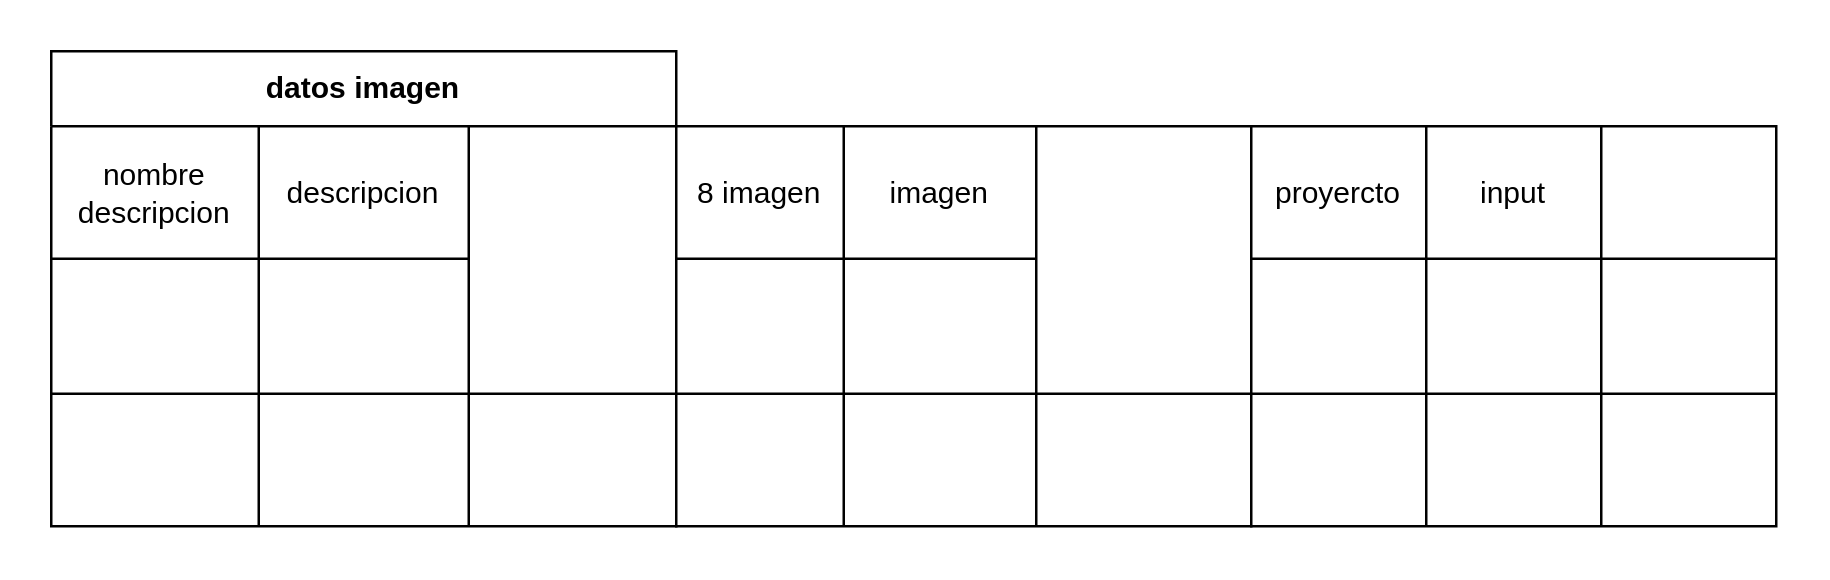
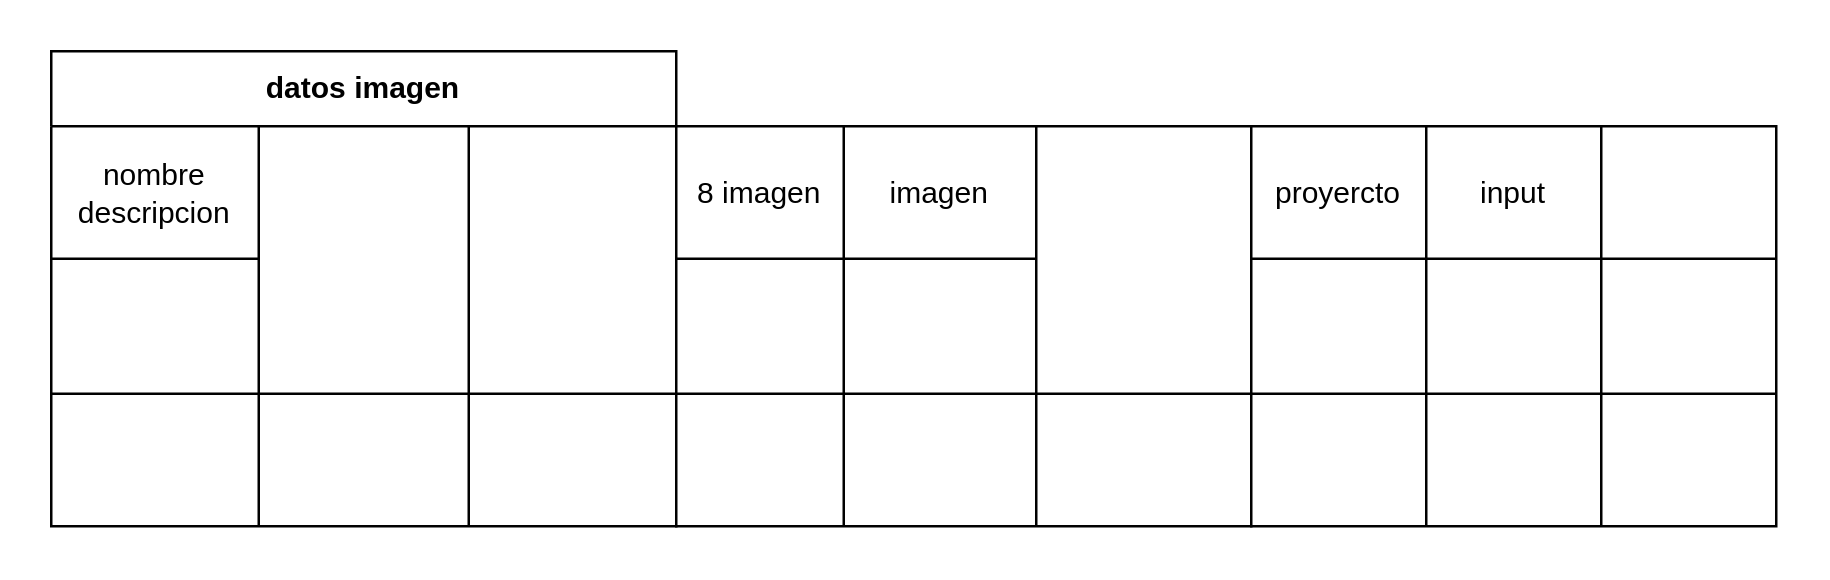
(364, 193) -> none
